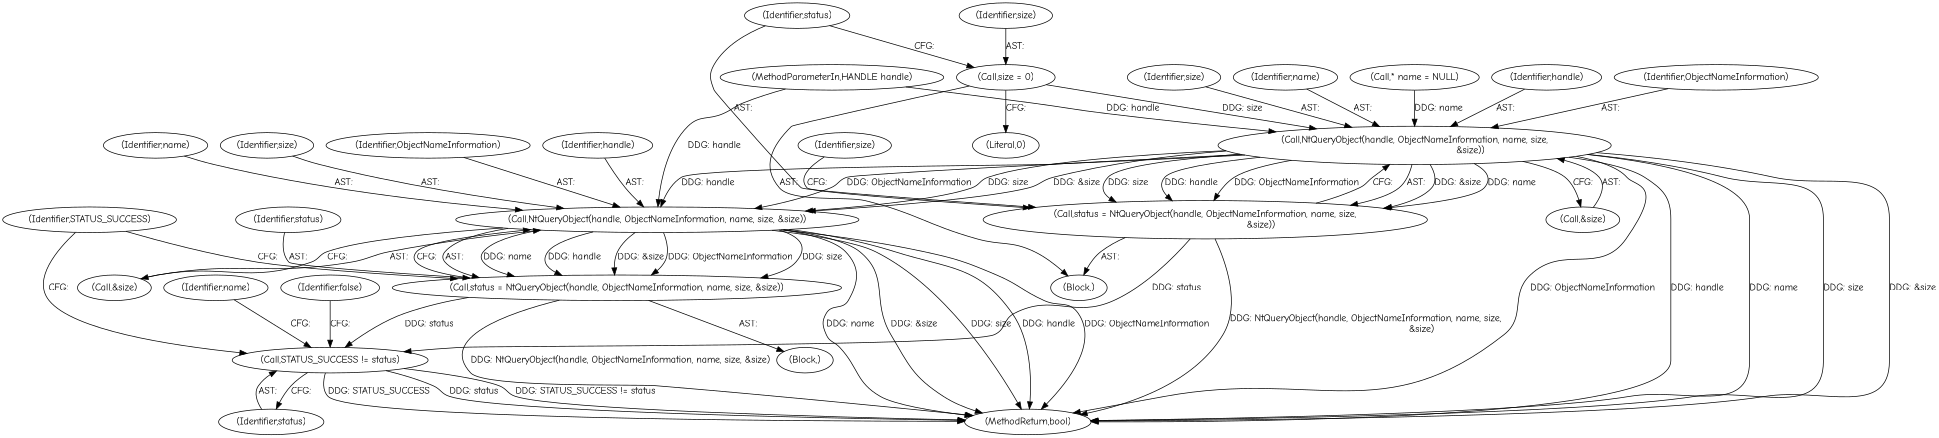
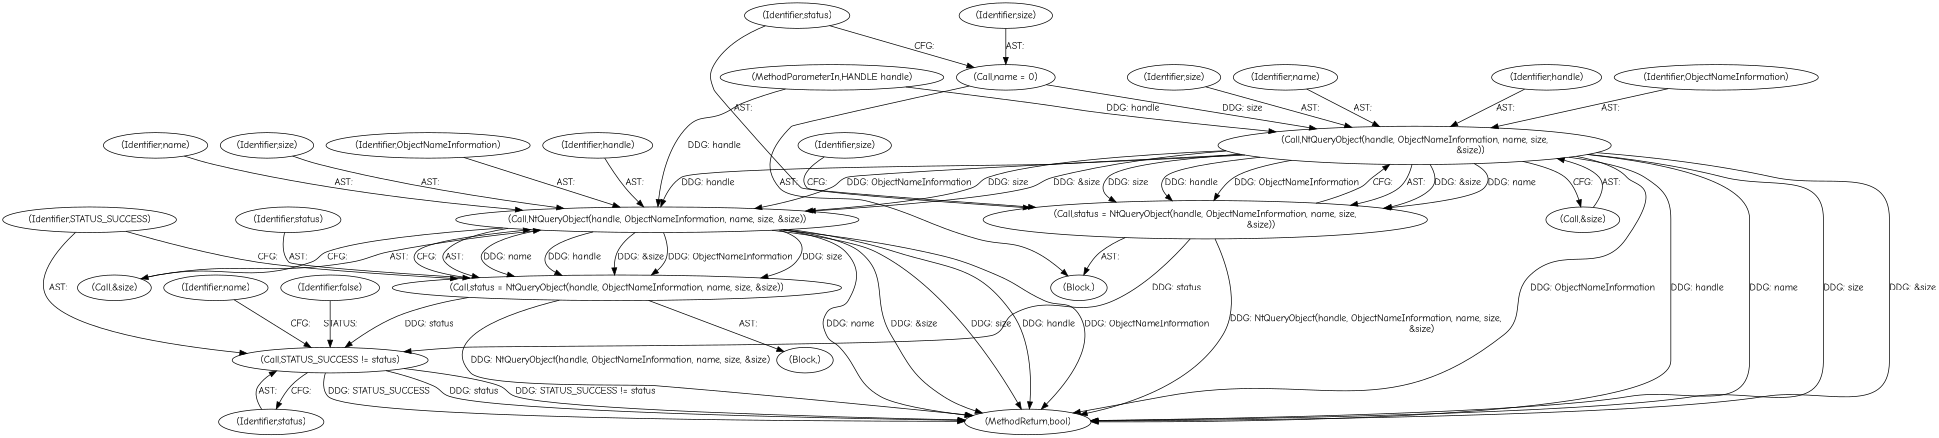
(1006, 77) -> (1006, 77)
(1415, 77) -> none
(1006, 145) -> none
(60, 288) -> (60, 288)
(342, 324) -> (342, 324)
